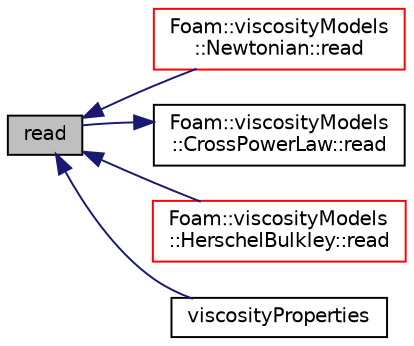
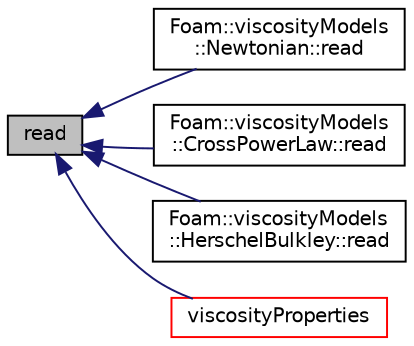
(279, 39) -> (279, 39)
(108, 123) -> (128, 148)
(279, 231) -> (279, 231)
(279, 317) -> (279, 317)
